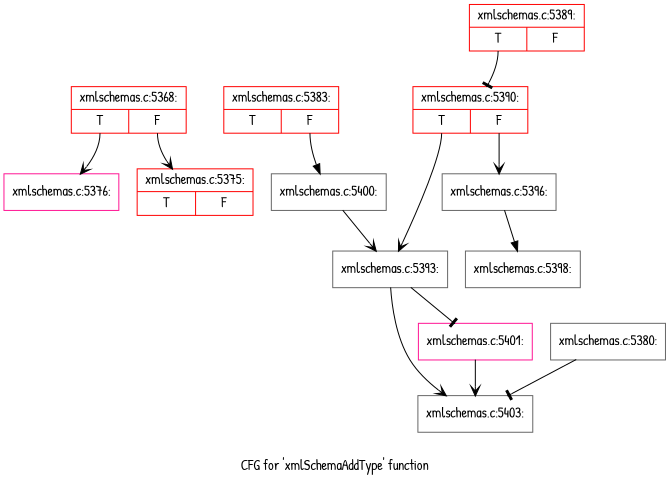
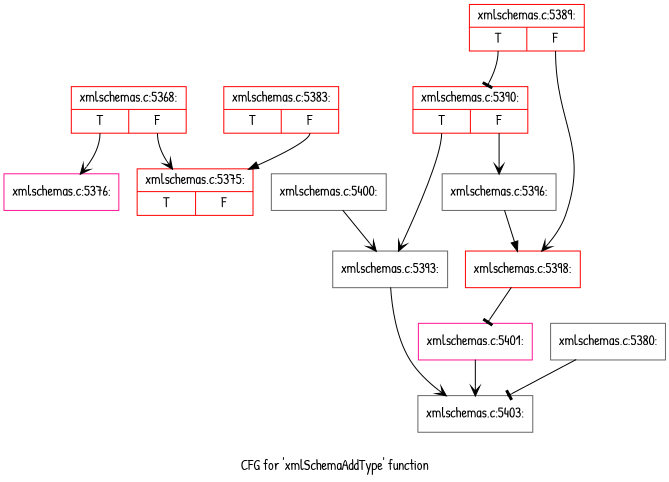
(312, 149) -> (286, 152)
none -> (572, 150)
(523, 269) -> (523, 269)
(431, 304) -> (500, 303)
